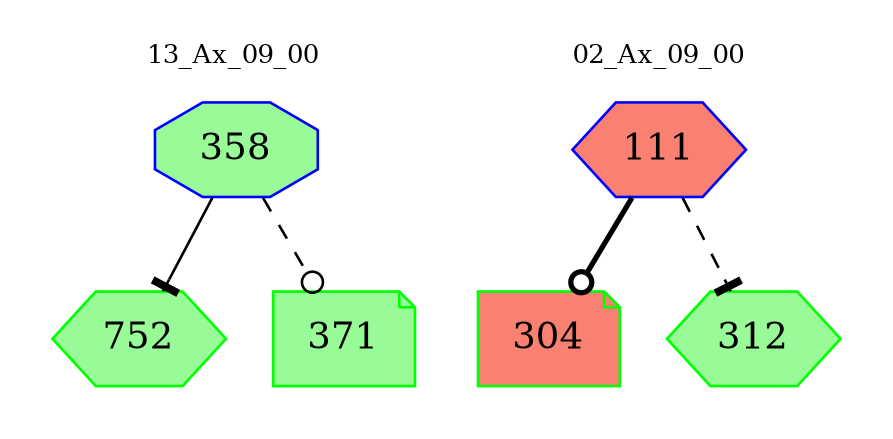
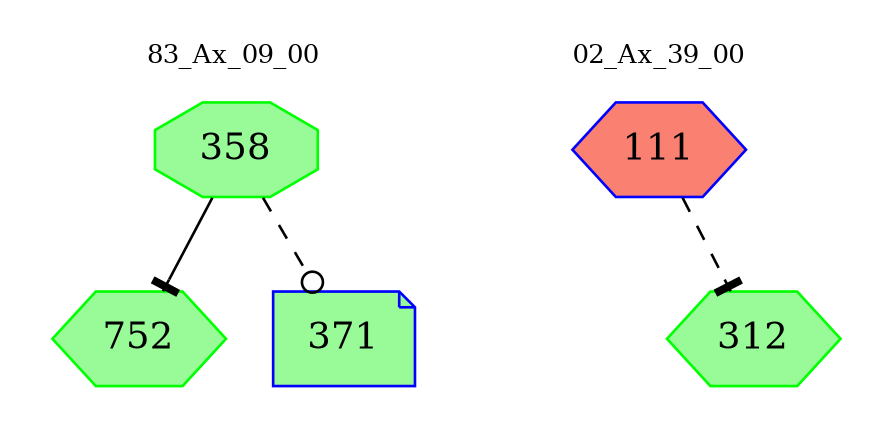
(234, 56) -> (234, 56)
(659, 56) -> (659, 56)
(236, 150) -> (236, 150)
(344, 339) -> (344, 339)
(549, 339) -> none
